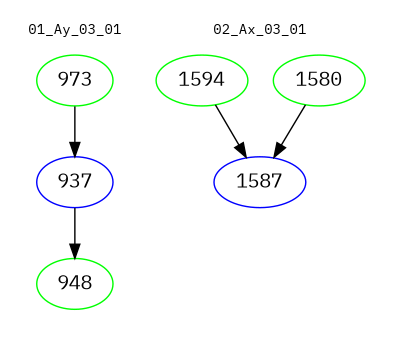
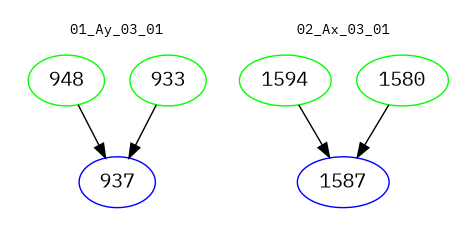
(75, 81) -> (168, 81)
(75, 226) -> (89, 125)
